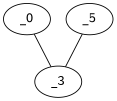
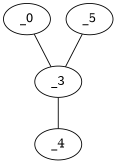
none -> (58, 144)
